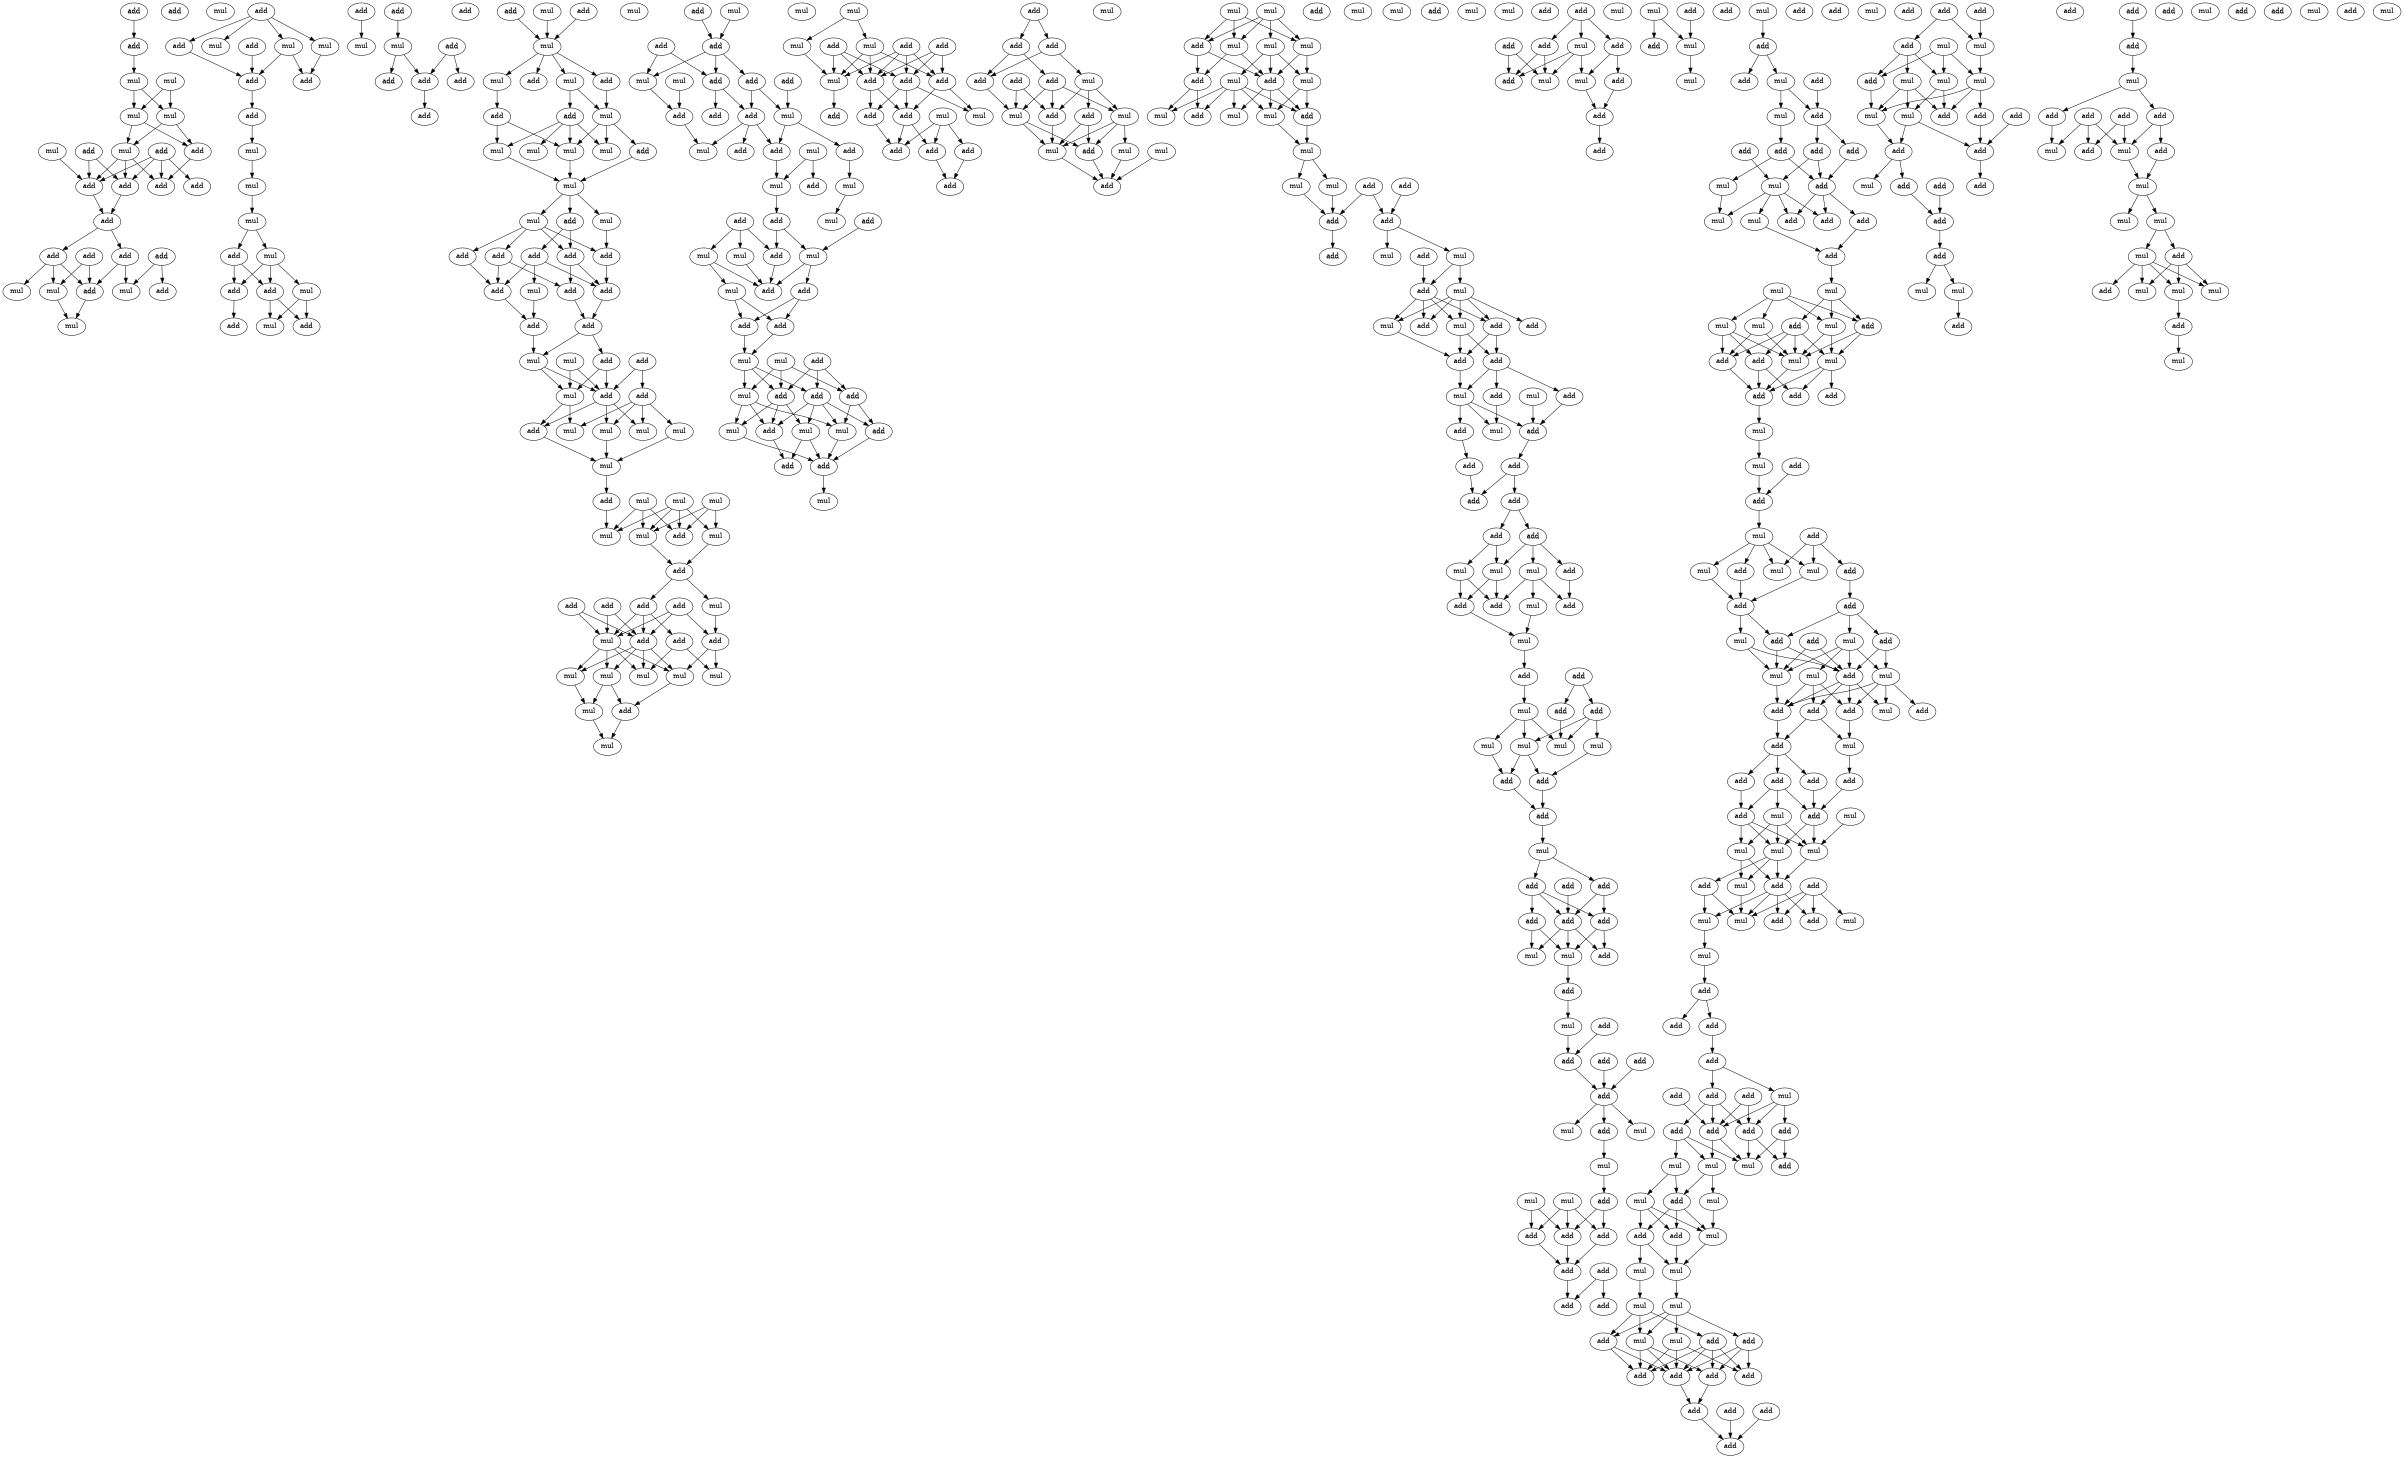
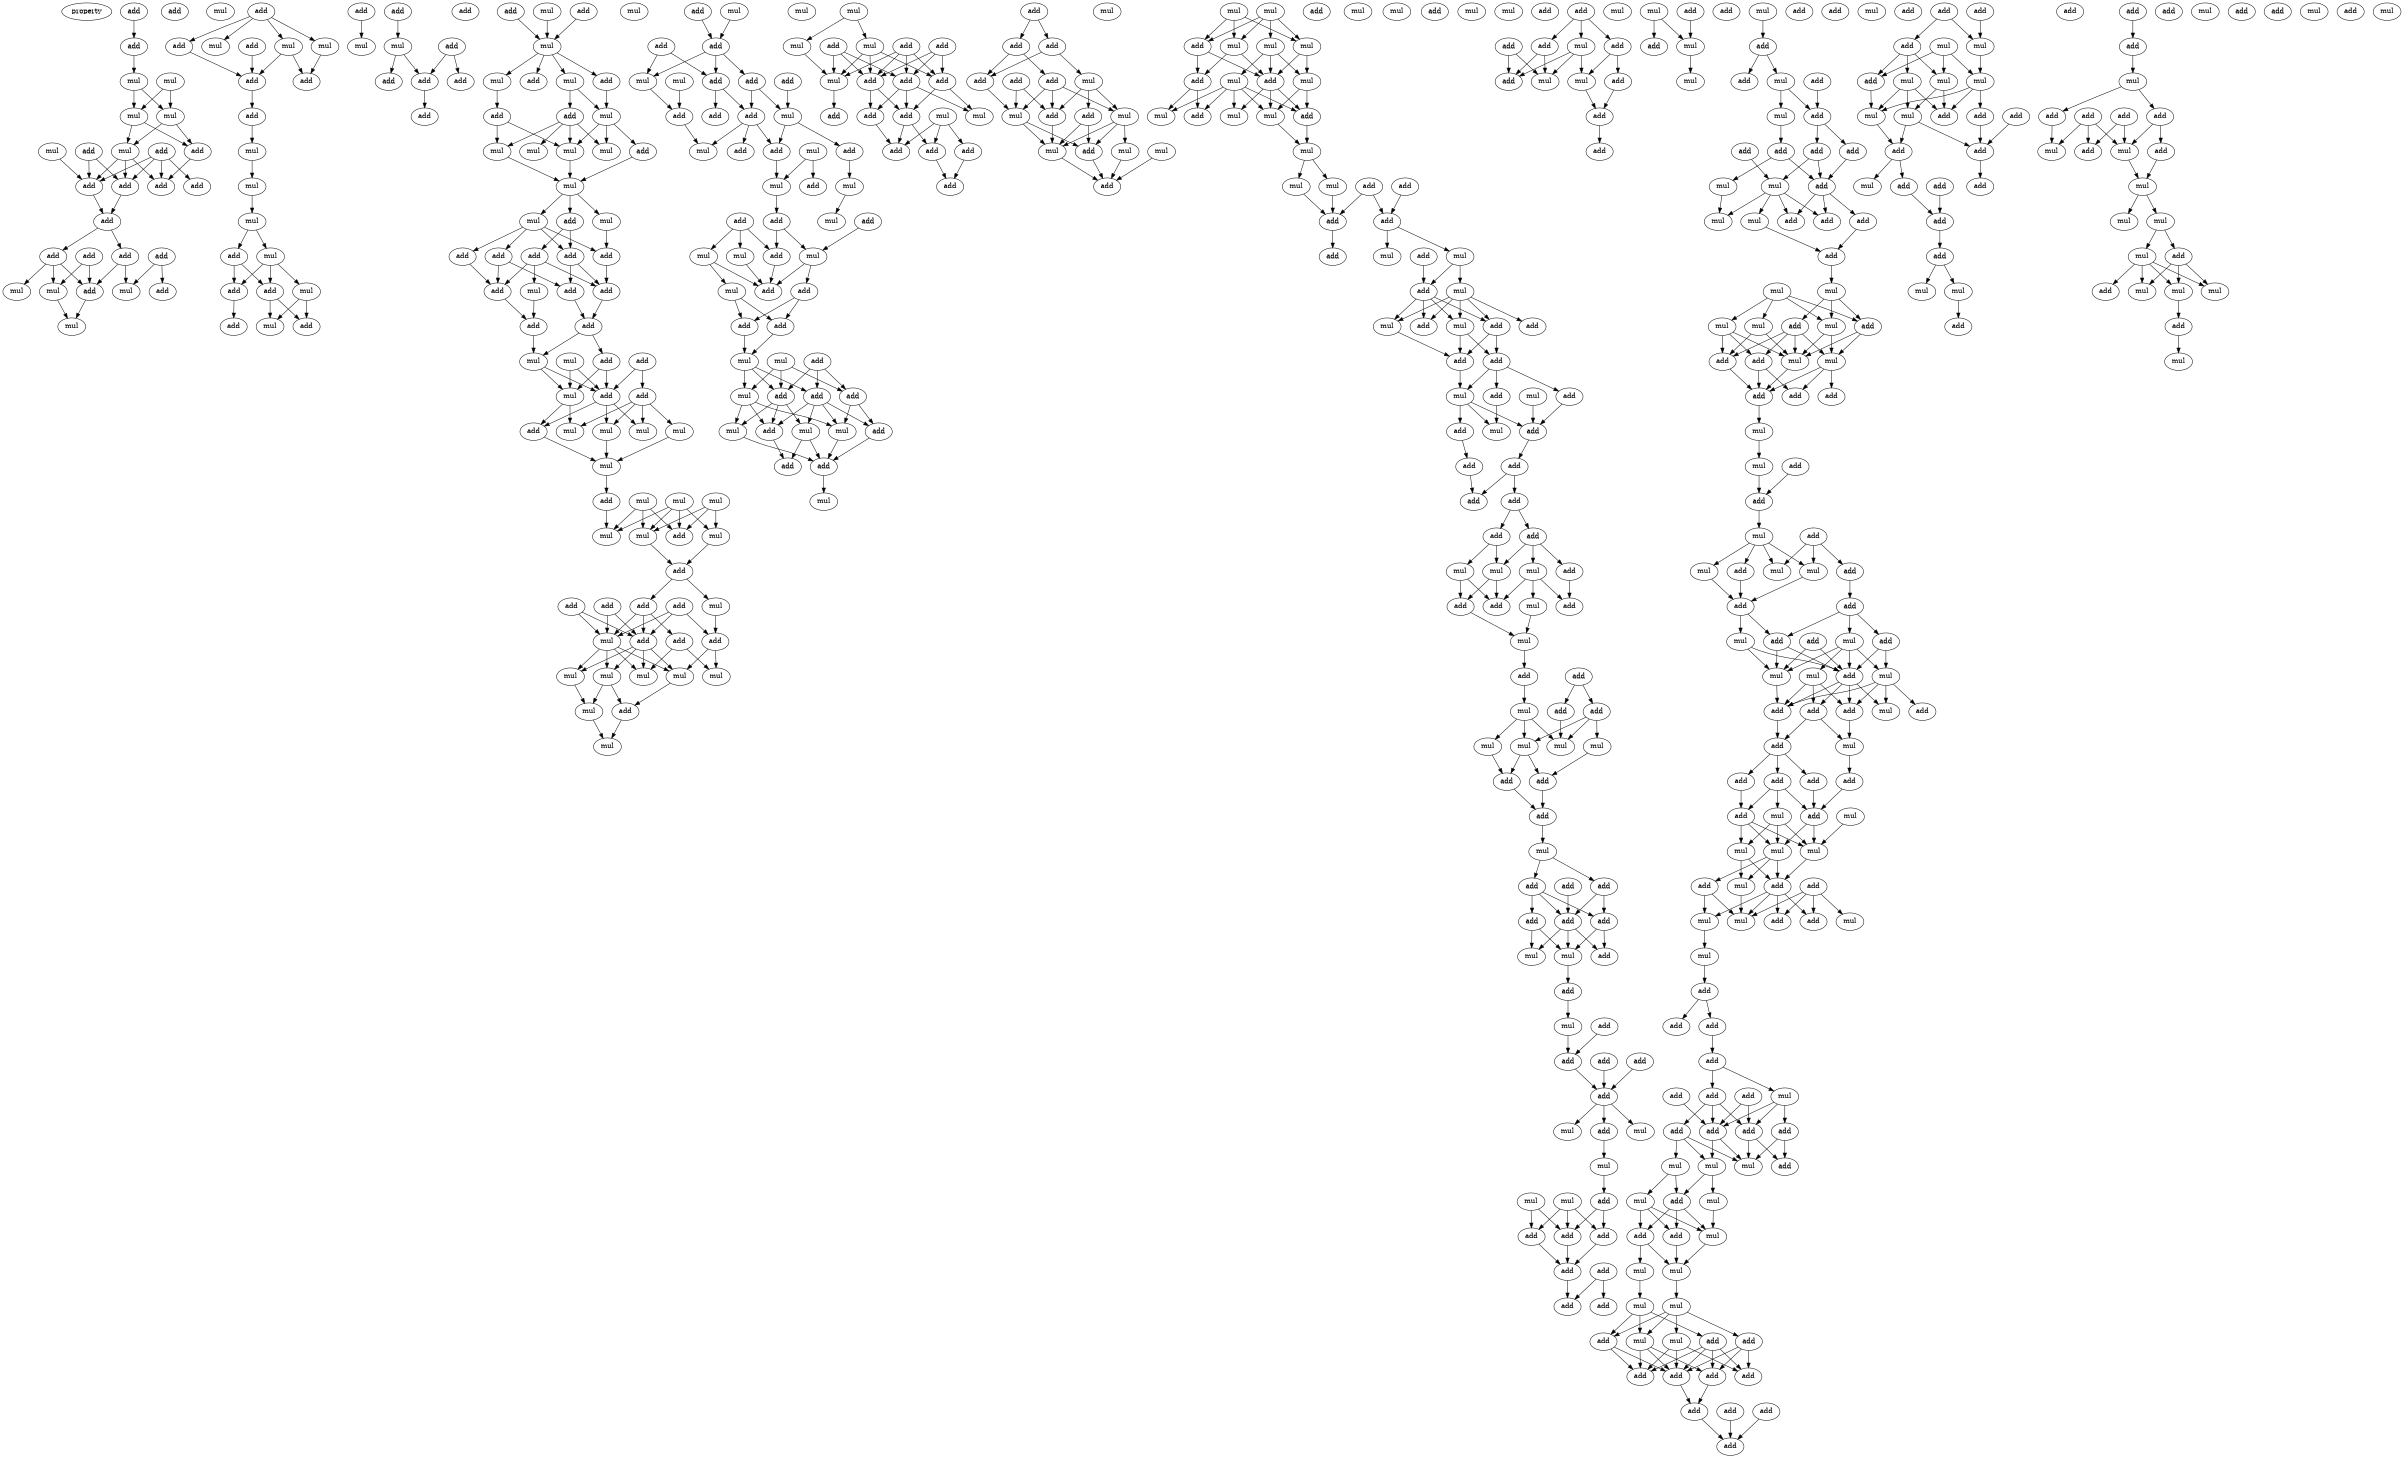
none -> (87, 12)
